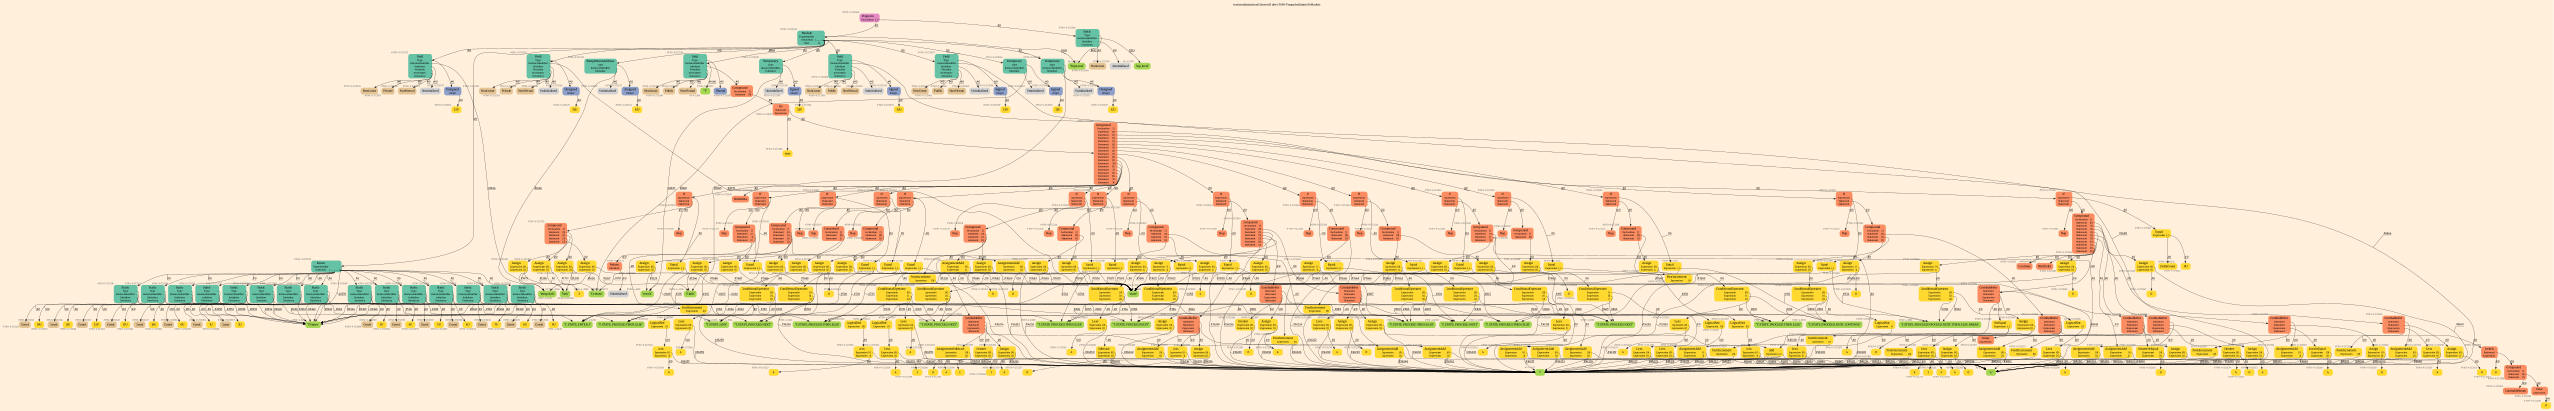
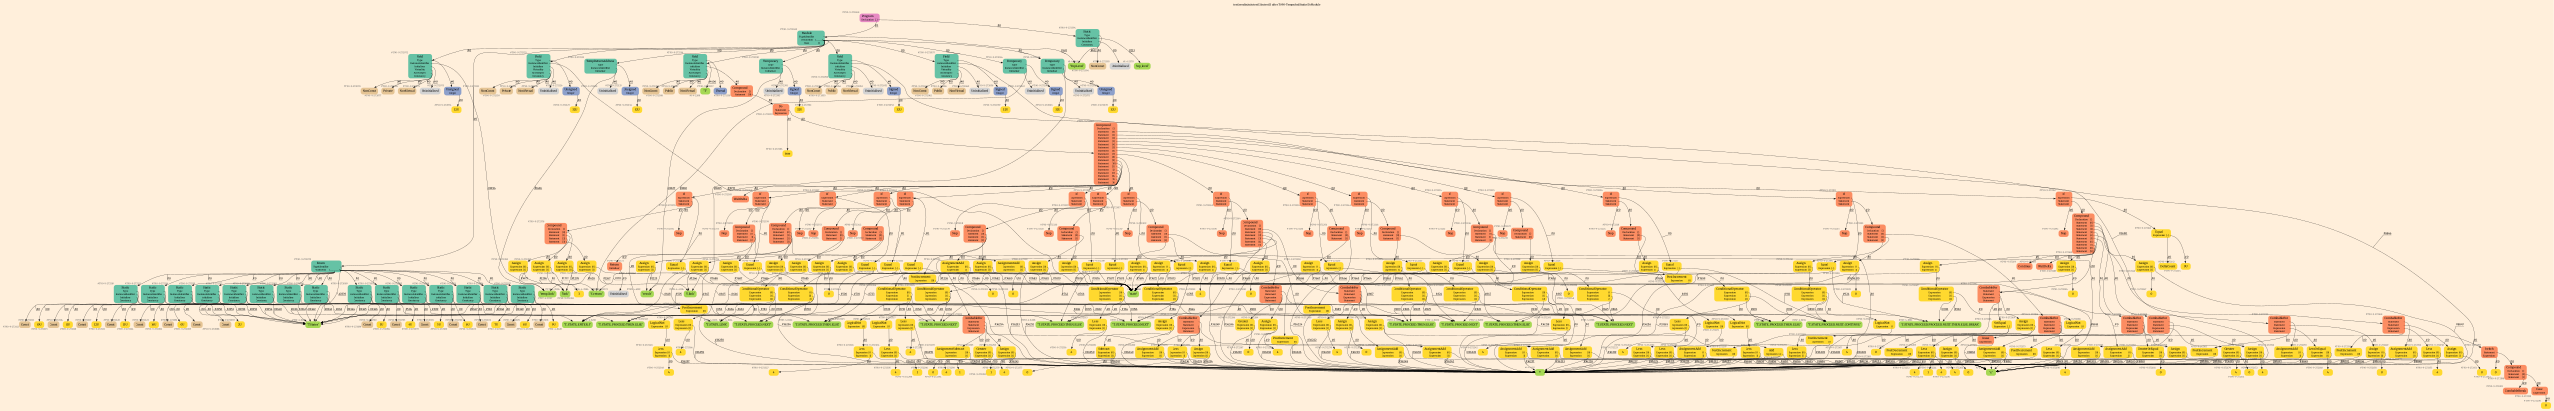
(772, 51) -> (772, 51)
(211, 325) -> none
(1894, 334) -> (1828, 352)
none -> (1965, 354)
